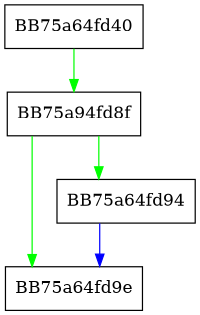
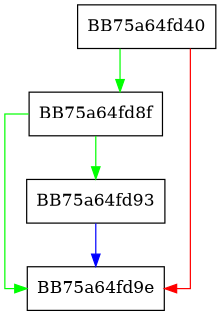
(74, 114) -> (96, 114)
none -> (190, 175)
(126, 201) -> (96, 201)
